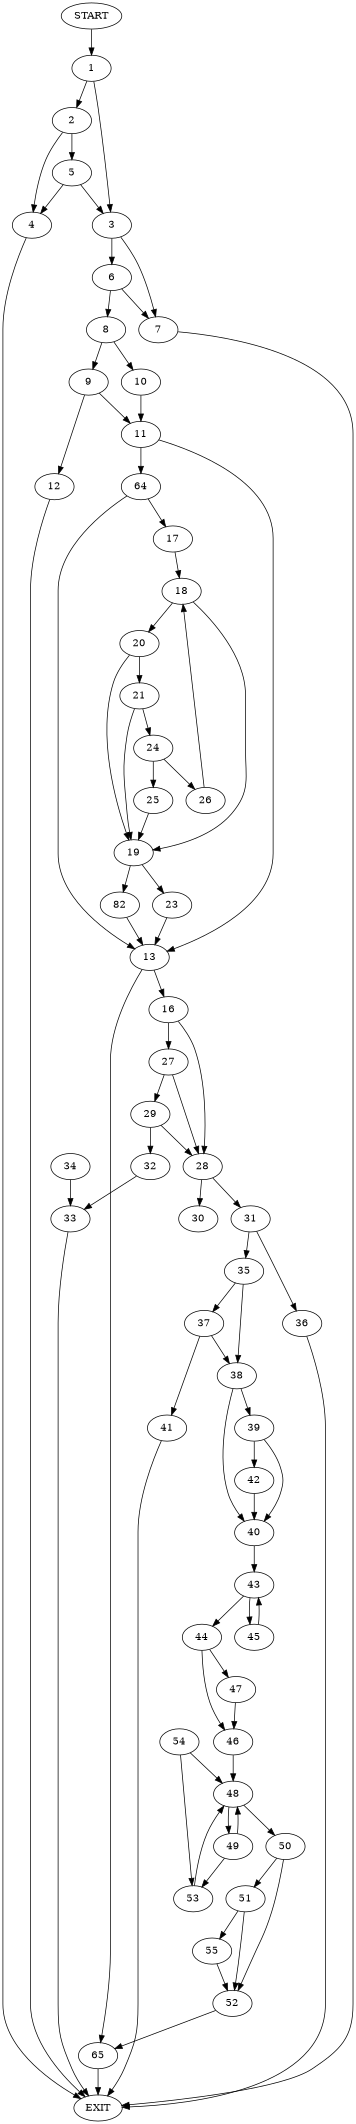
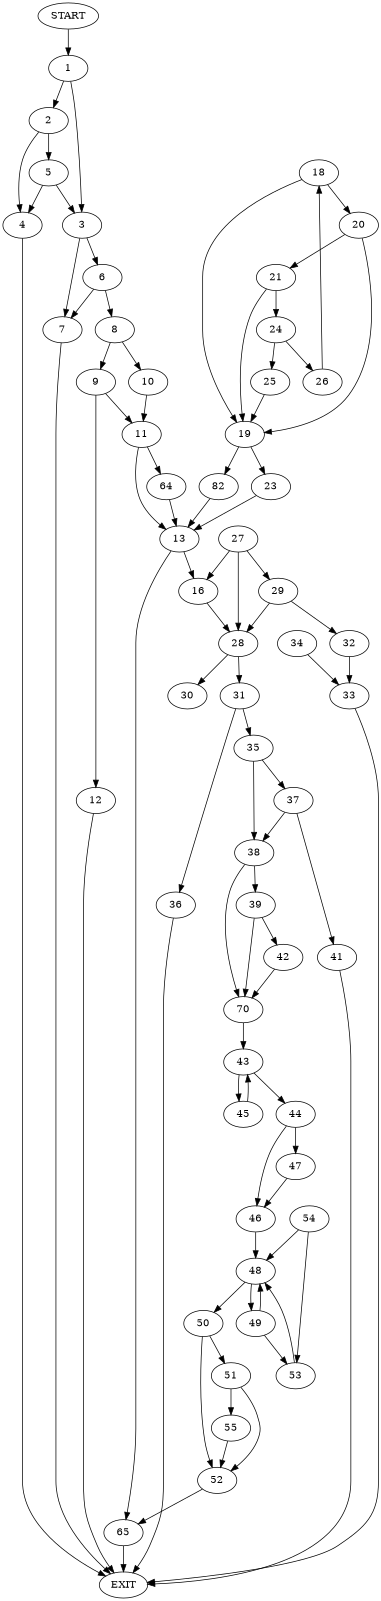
(173, 539) -> none
(169, 1032) -> (221, 562)
(254, 1533) -> (243, 1010)
